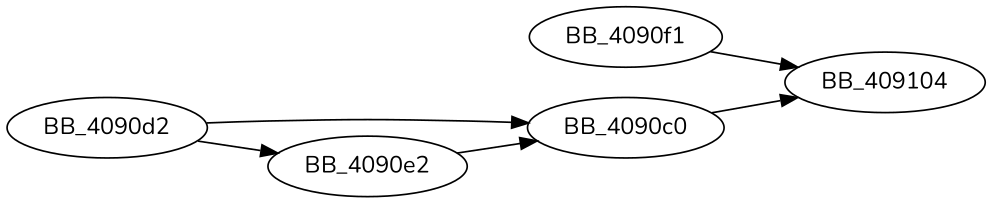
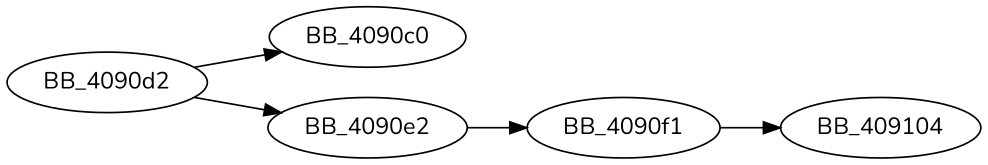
(746, 107) -> none
(489, 148) -> (489, 128)
